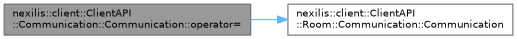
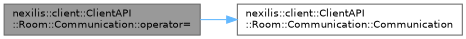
(127, 20) -> (102, 20)
